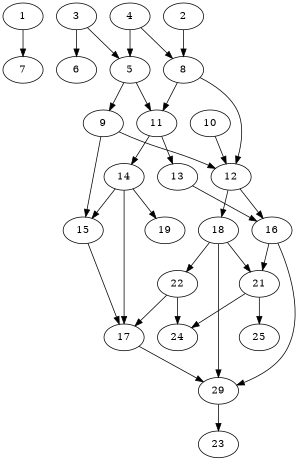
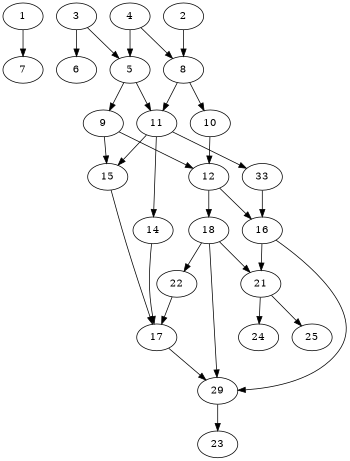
(236, 109) -> (195, 93)
(178, 177) -> (262, 177)
(106, 201) -> (135, 147)
(165, 230) -> none
(178, 307) -> none
